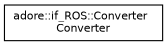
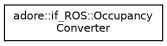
(84, 23) -> (84, 23)
